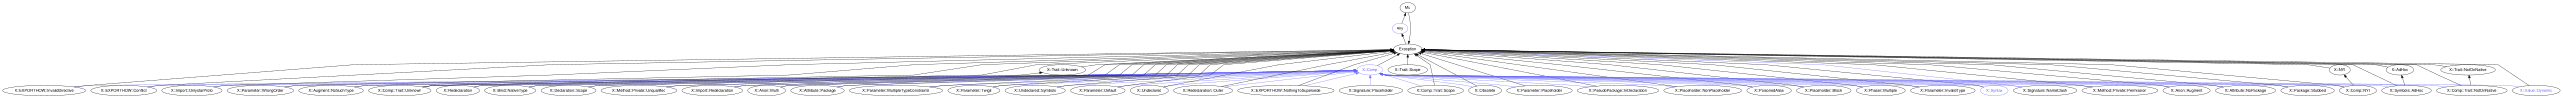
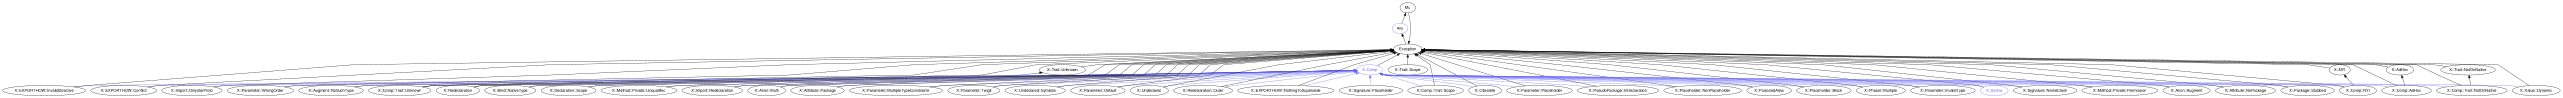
(1829, 65) -> (1829, 65)
(914, 78) -> (914, 78)
(2407, 91) -> (2407, 91)
(2536, 91) -> (2536, 91)
